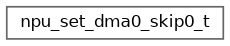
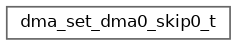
(115, 23) -> (118, 23)
